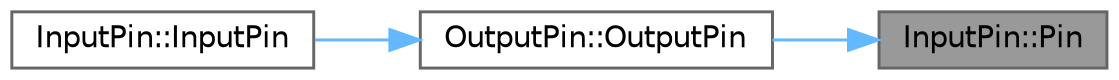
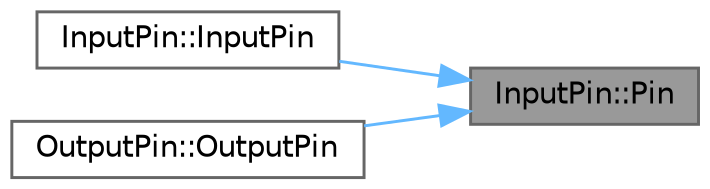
(352, 40) -> (390, 69)
